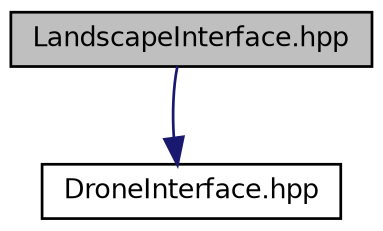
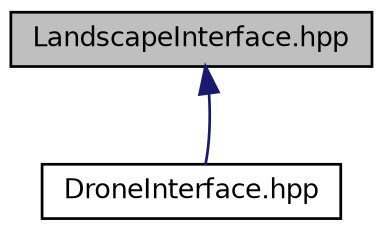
(173, 102) -> (209, 129)
